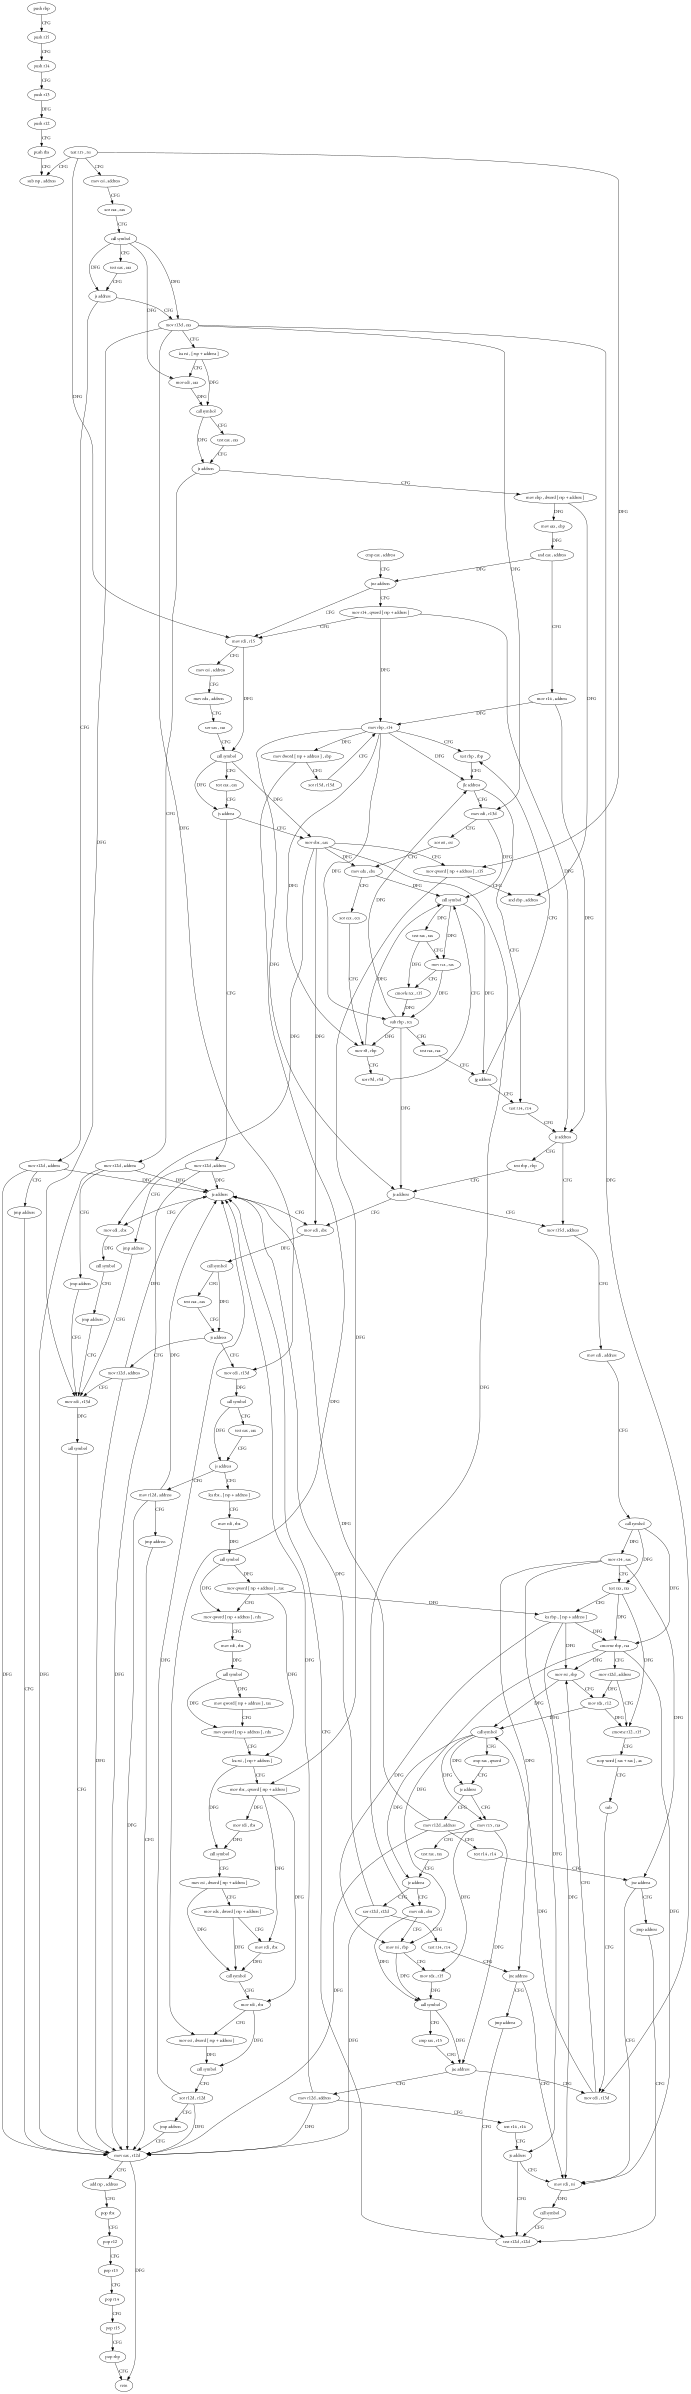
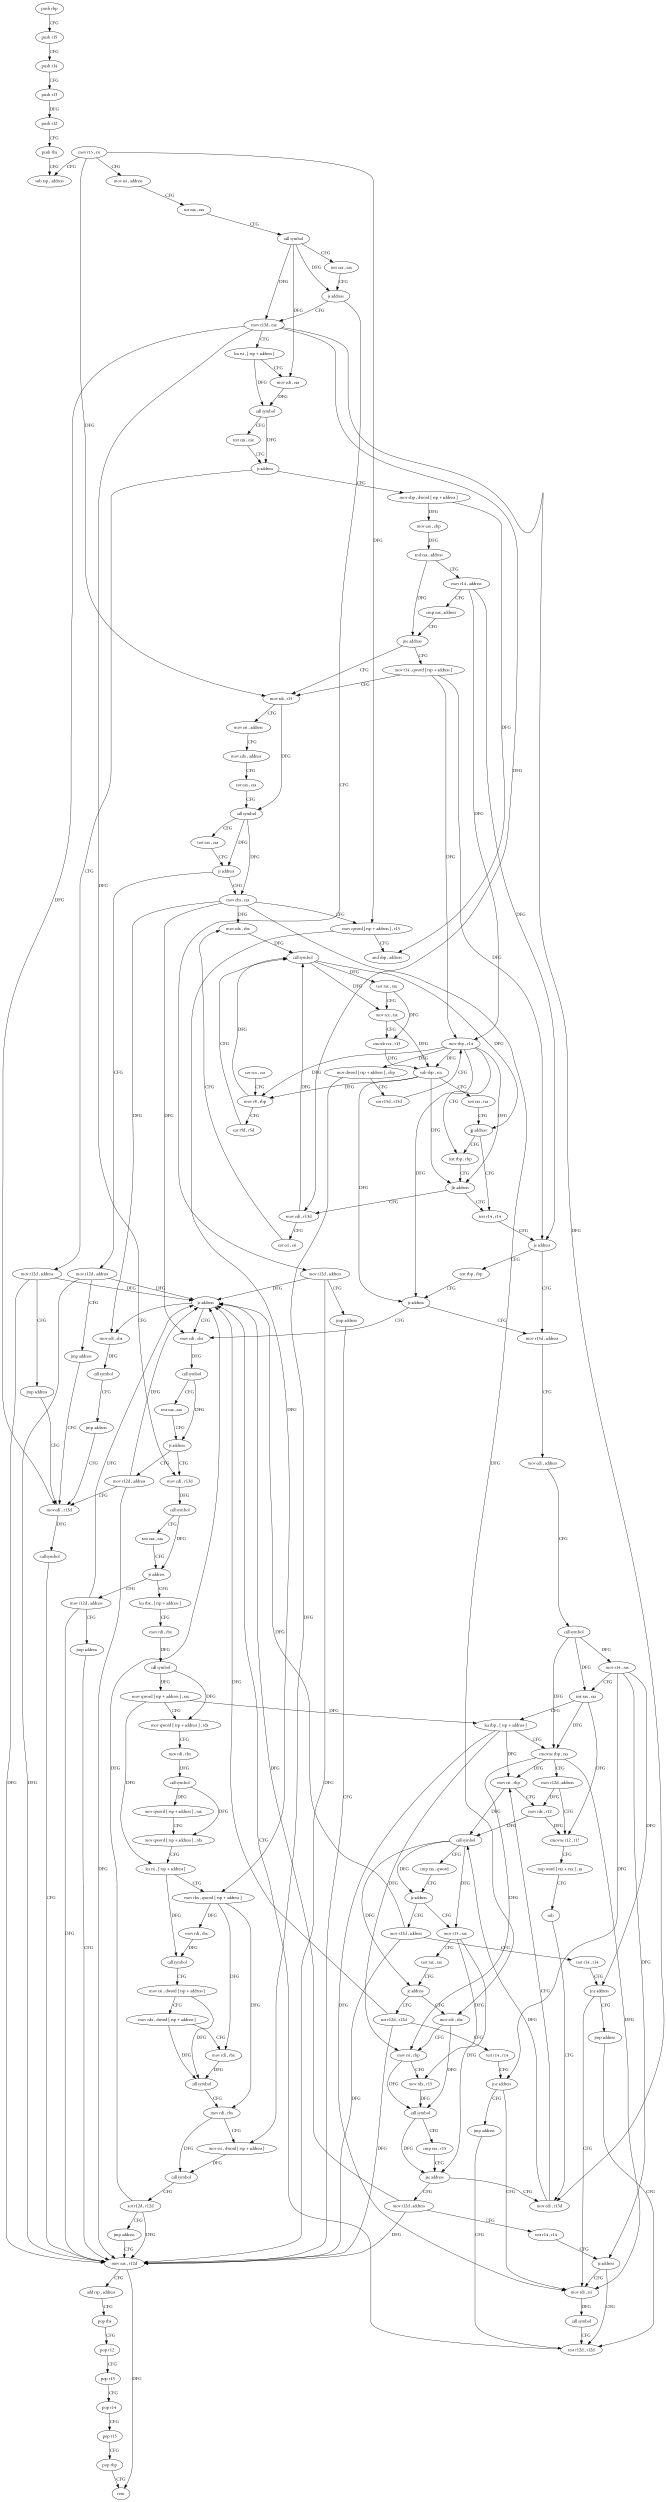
(81, 152) -> (89, 152)
none -> (455, 597)
(357, 893) -> none
(598, 1631) -> (537, 1740)
